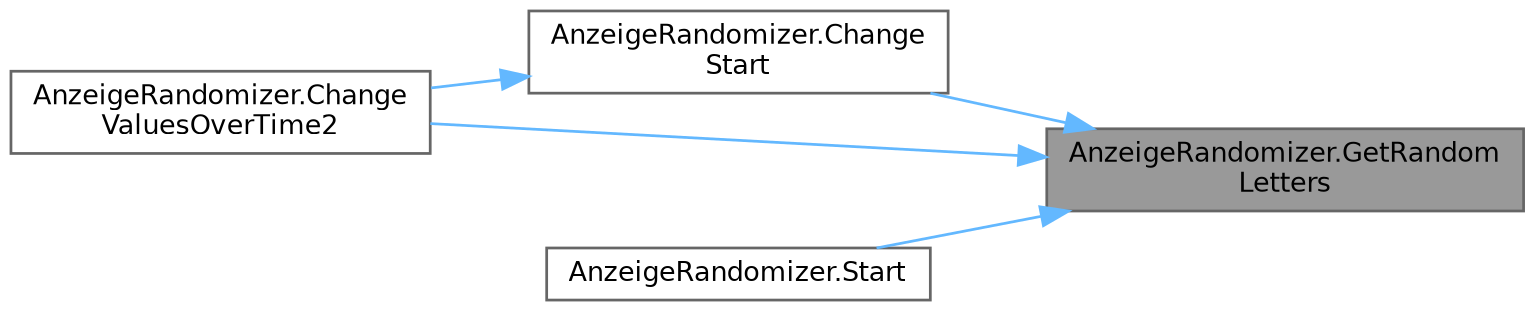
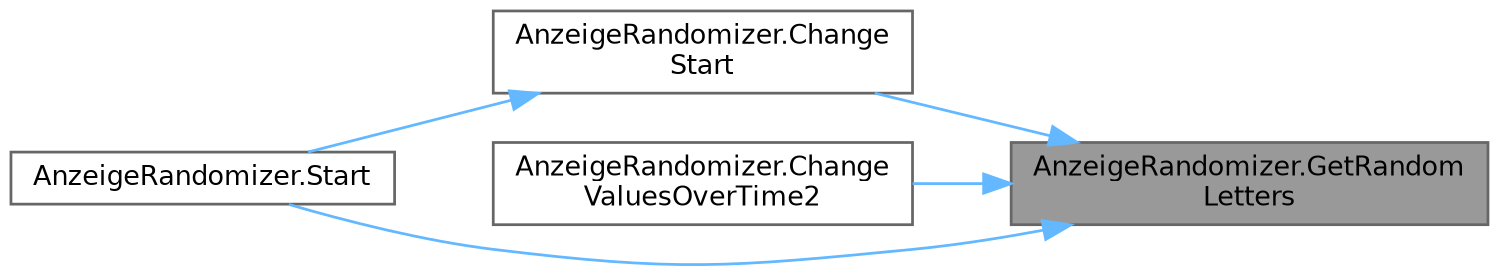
(466, 84) -> (410, 126)
